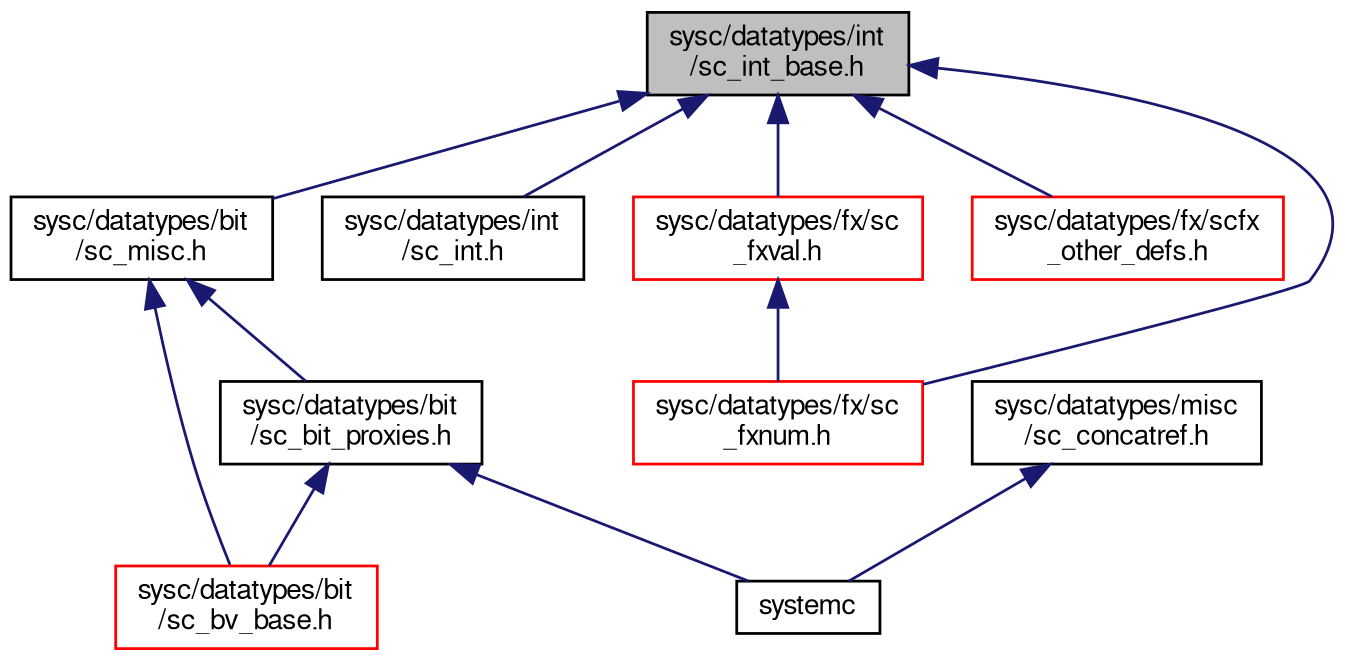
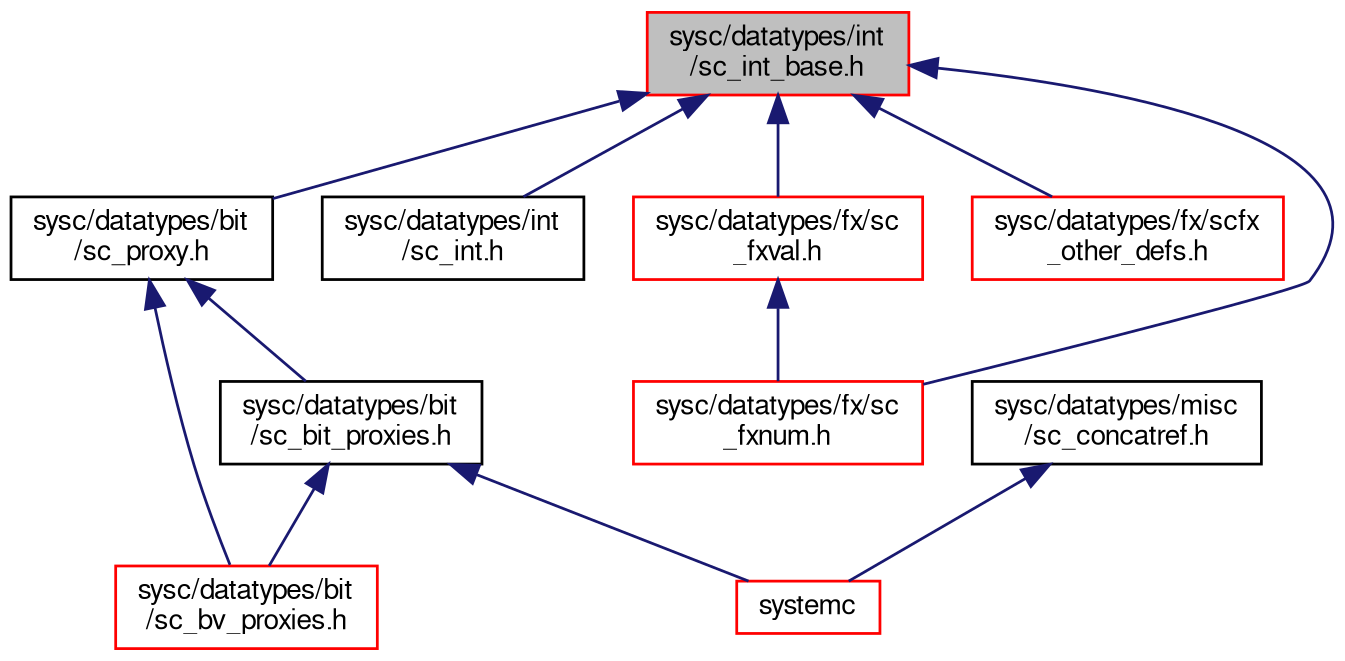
(778, 54) -> (778, 54)
(142, 238) -> (142, 238)
(246, 607) -> (246, 607)
(808, 607) -> (808, 607)
